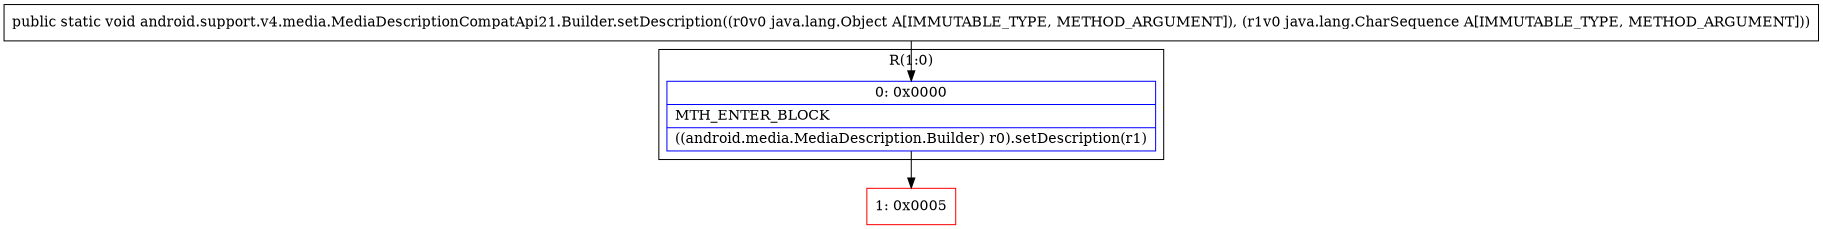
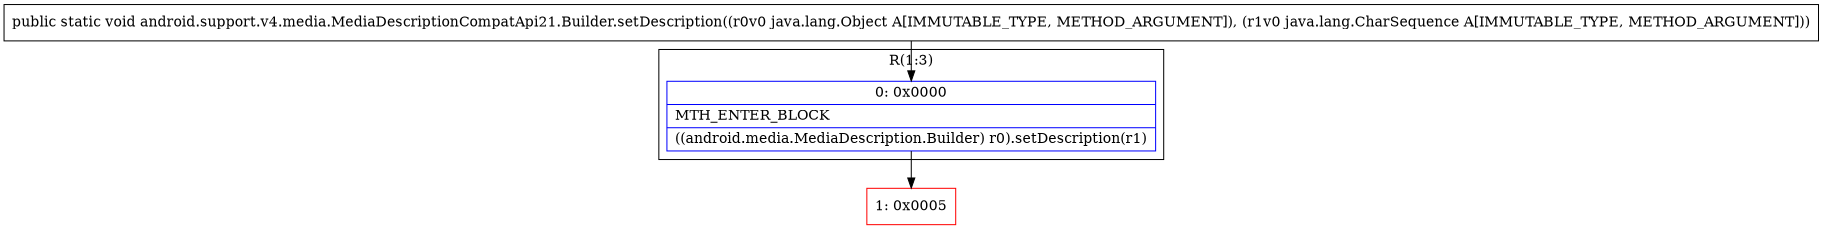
(911, 61) -> (911, 61)
